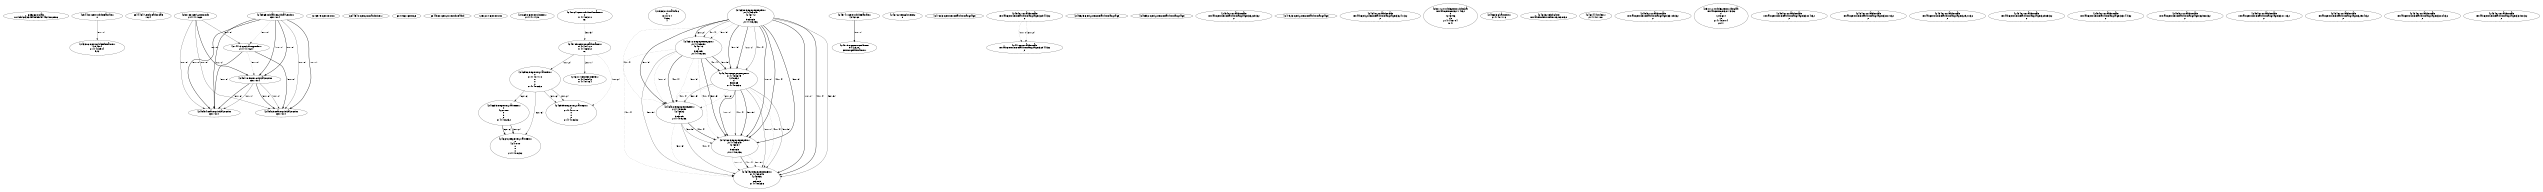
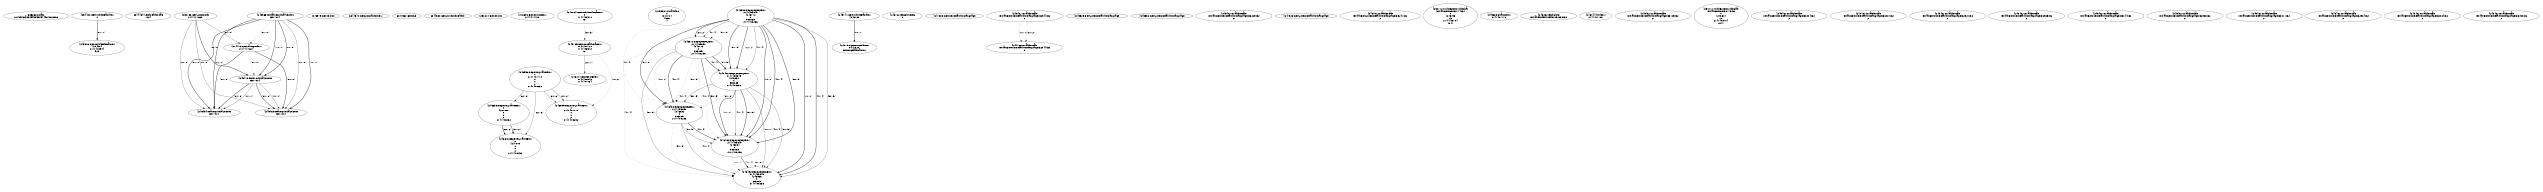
(97, 29) -> (97, 29)
(563, 62) -> none
